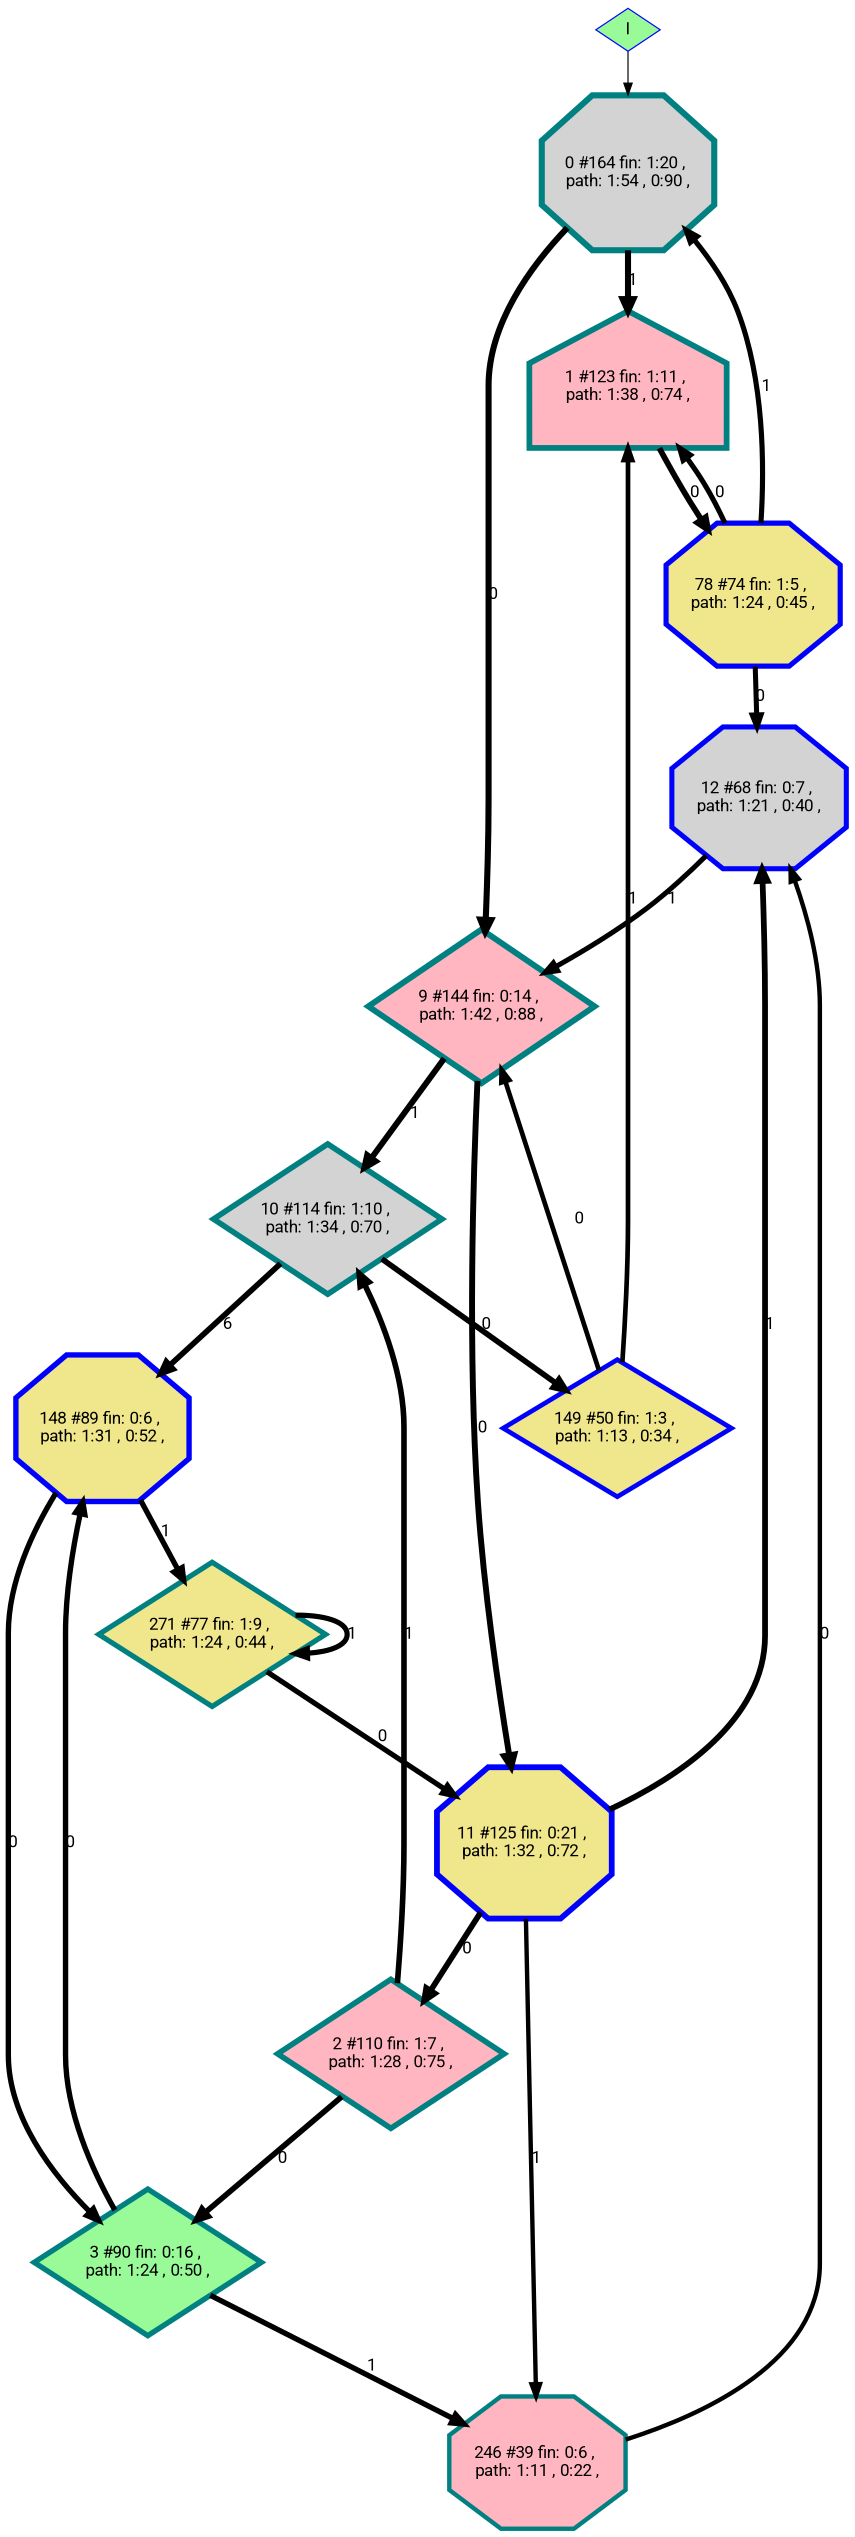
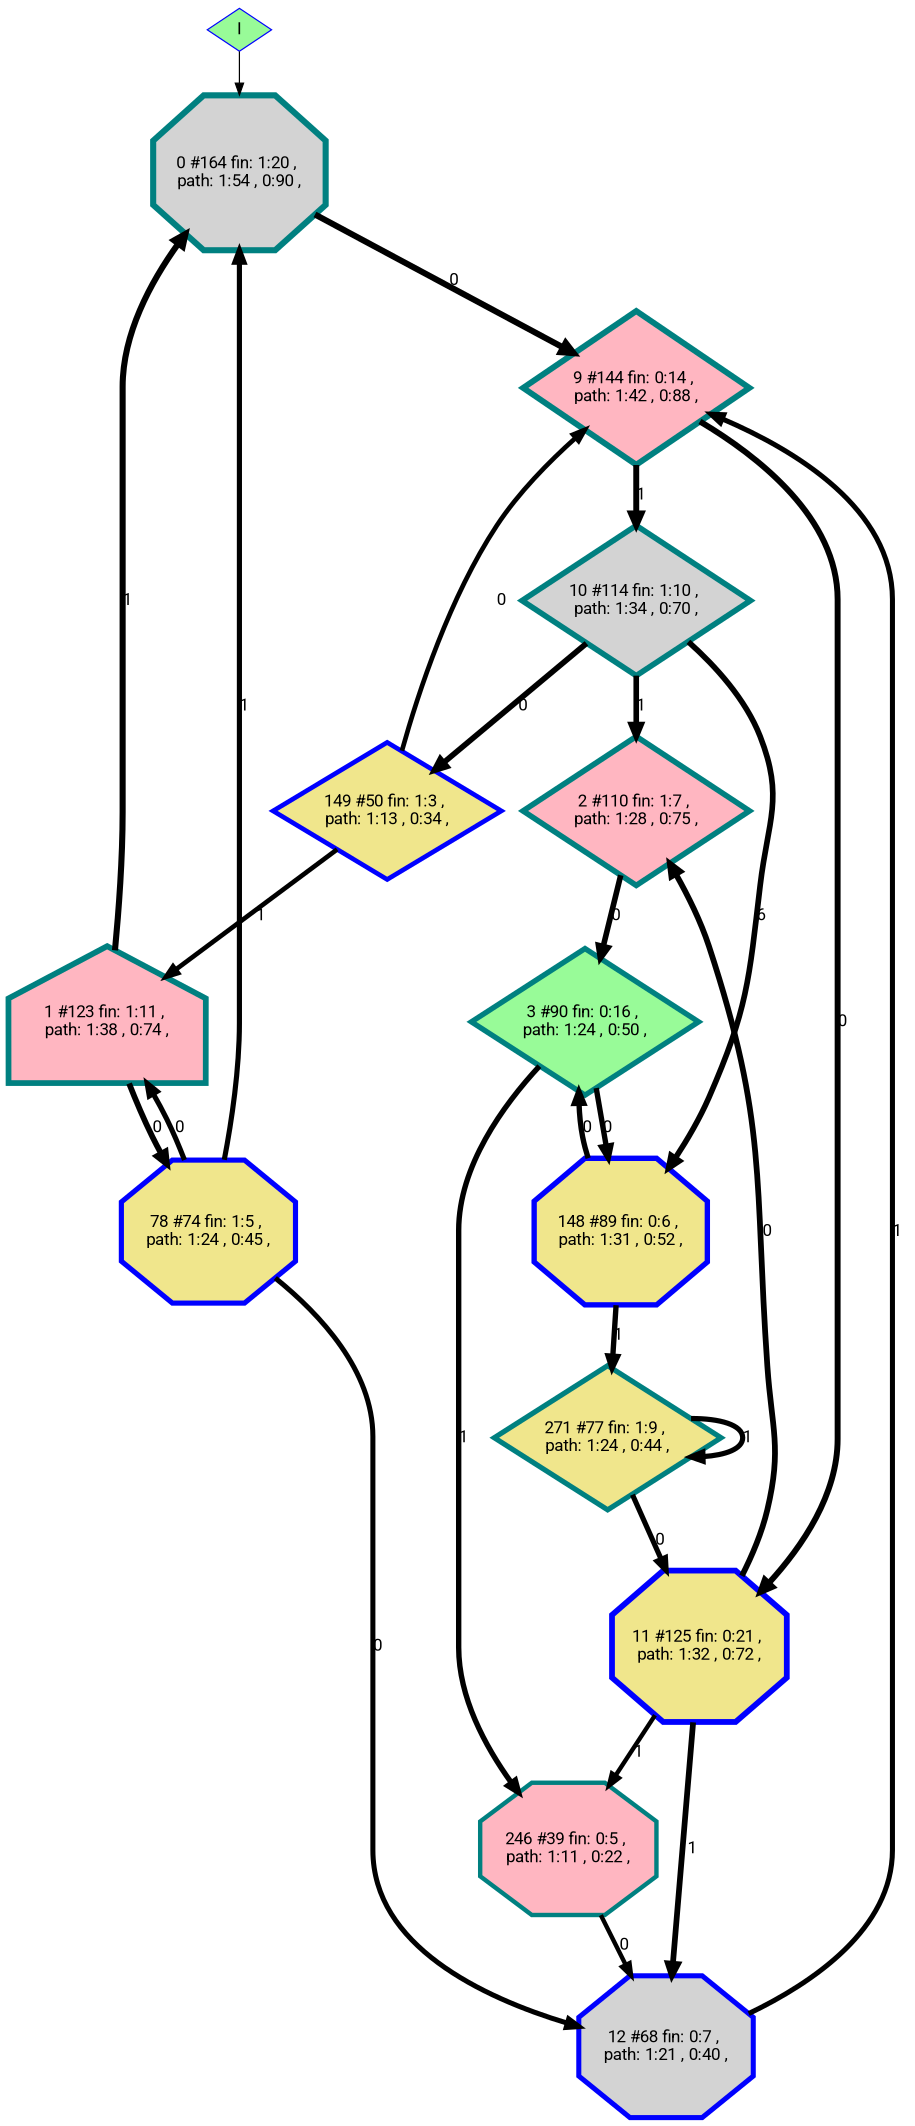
(628, 275) -> (123, 591)
(404, 1631) -> (636, 700)
(537, 2463) -> (568, 1849)
